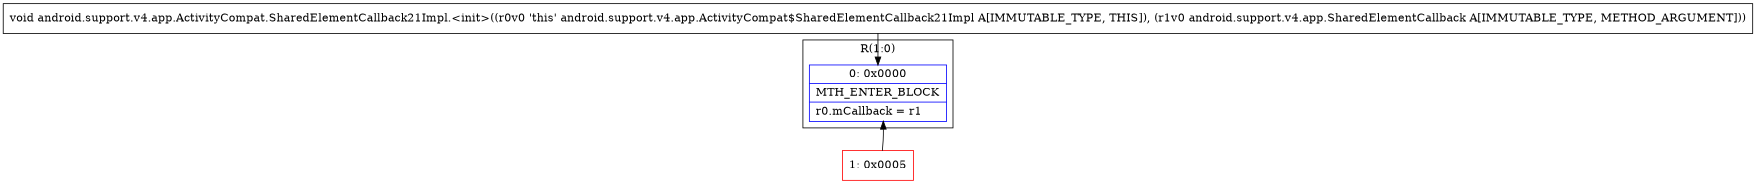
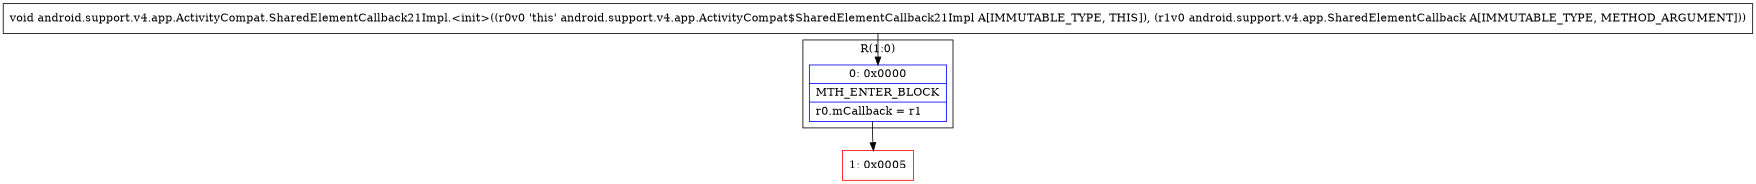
(883, 140) -> (873, 133)
